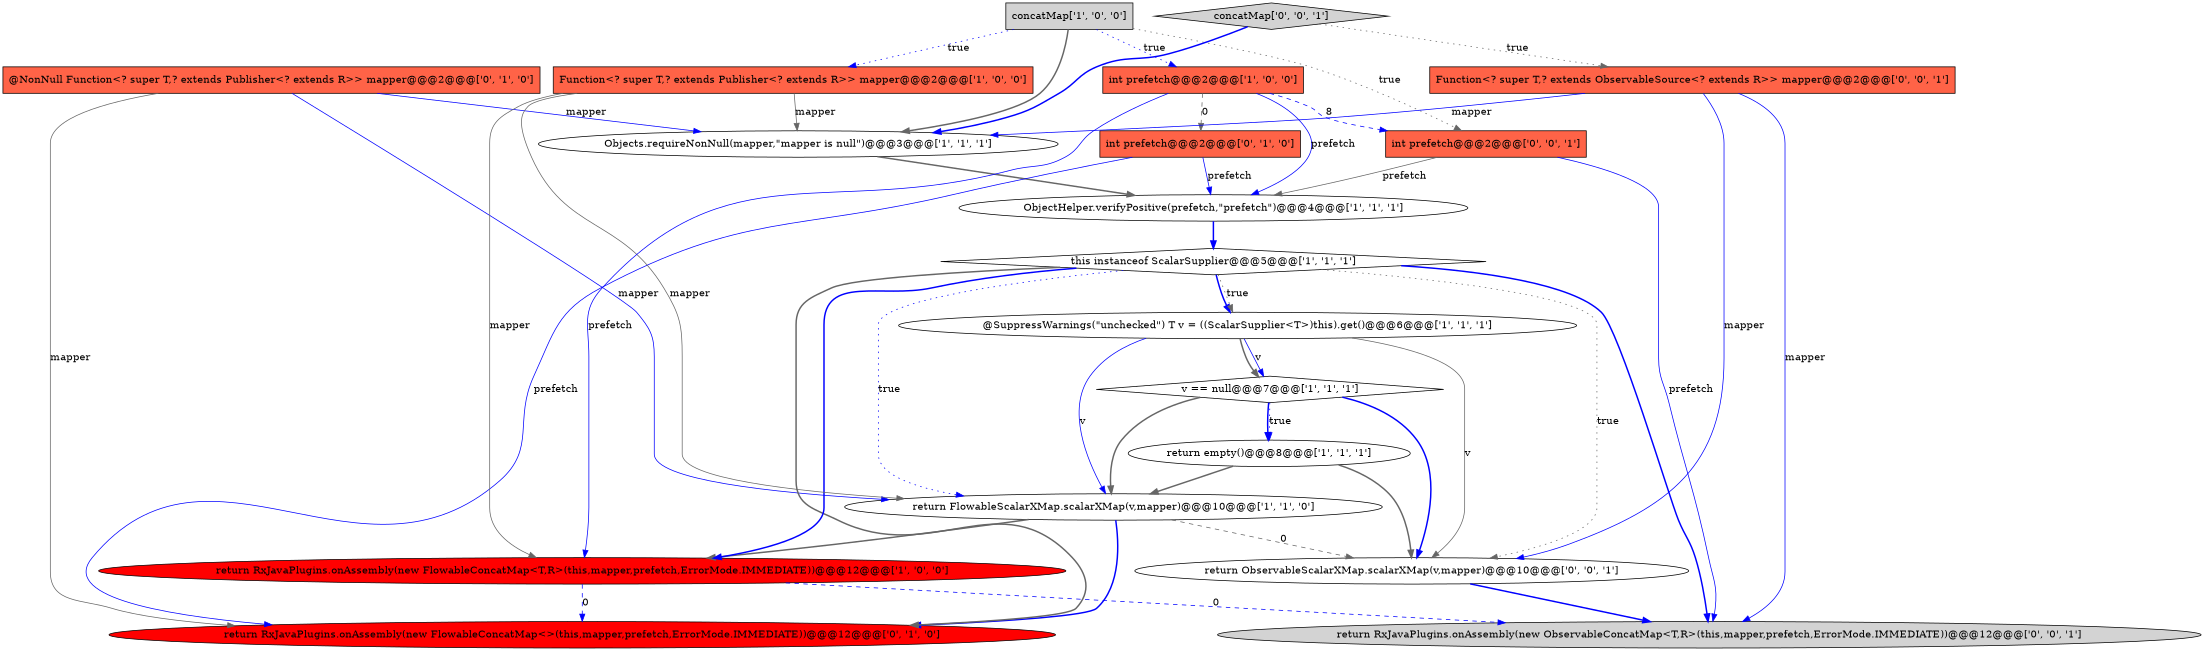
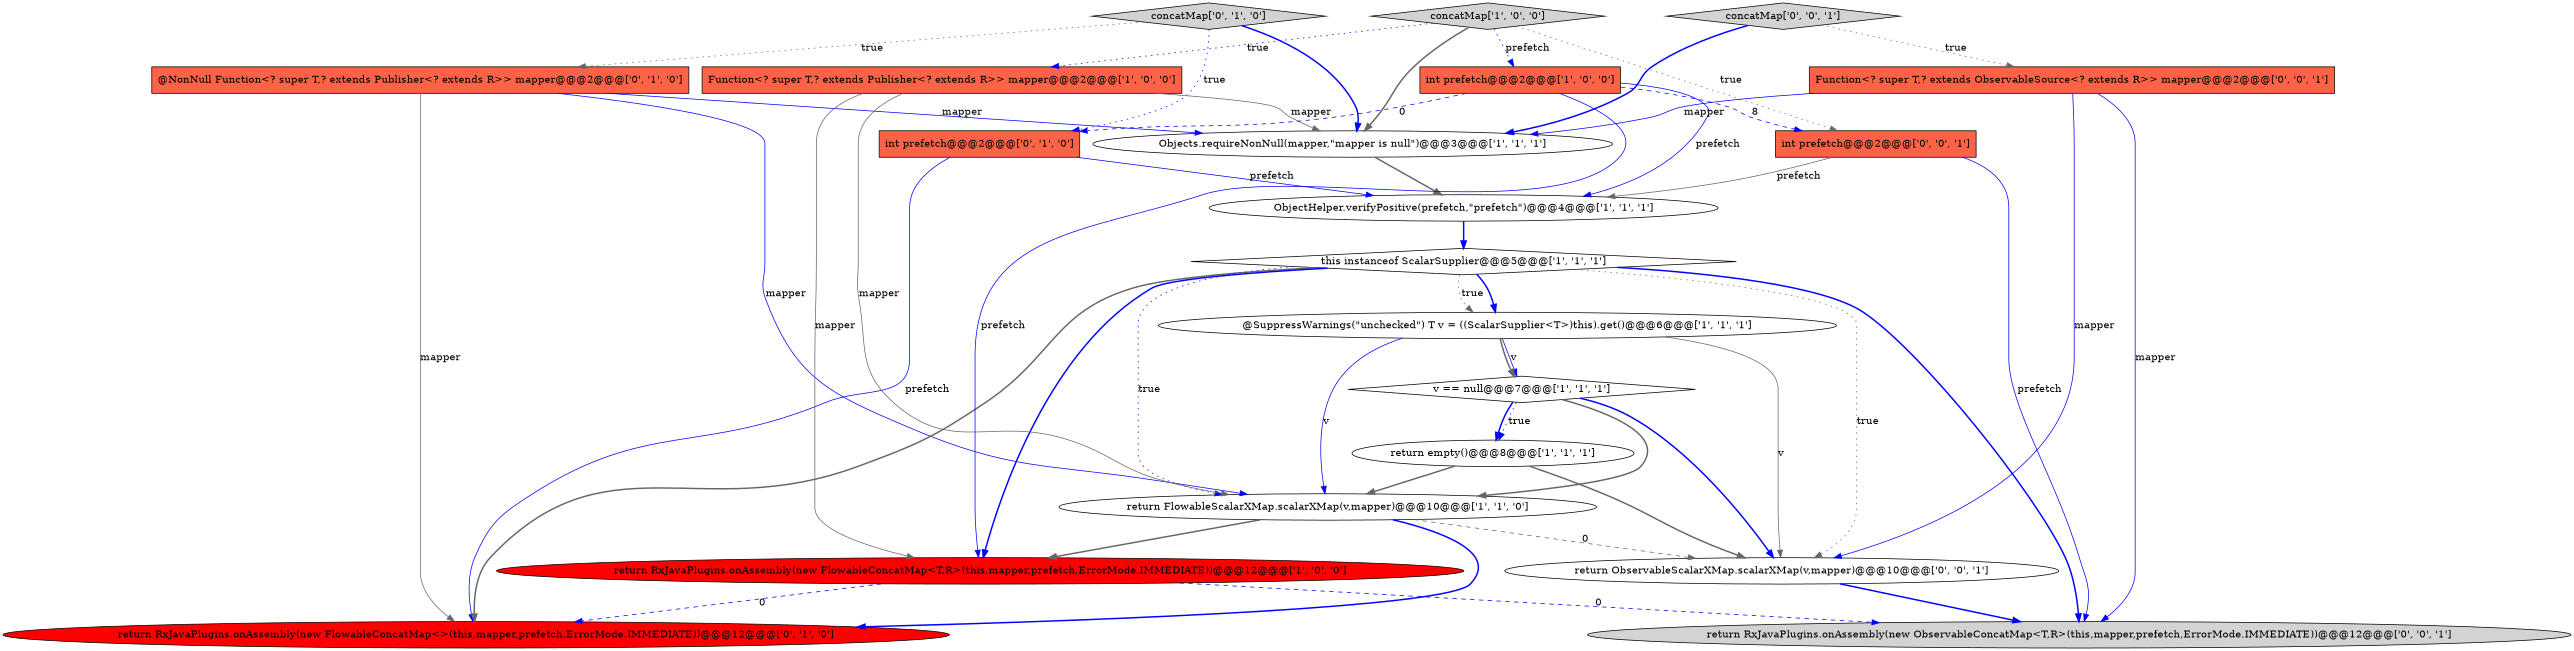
(1069, 16) -> (1488, 16)
none -> (1209, 16)
(1155, 48) -> (1528, 48)
(1202, 108) -> (1278, 123)
